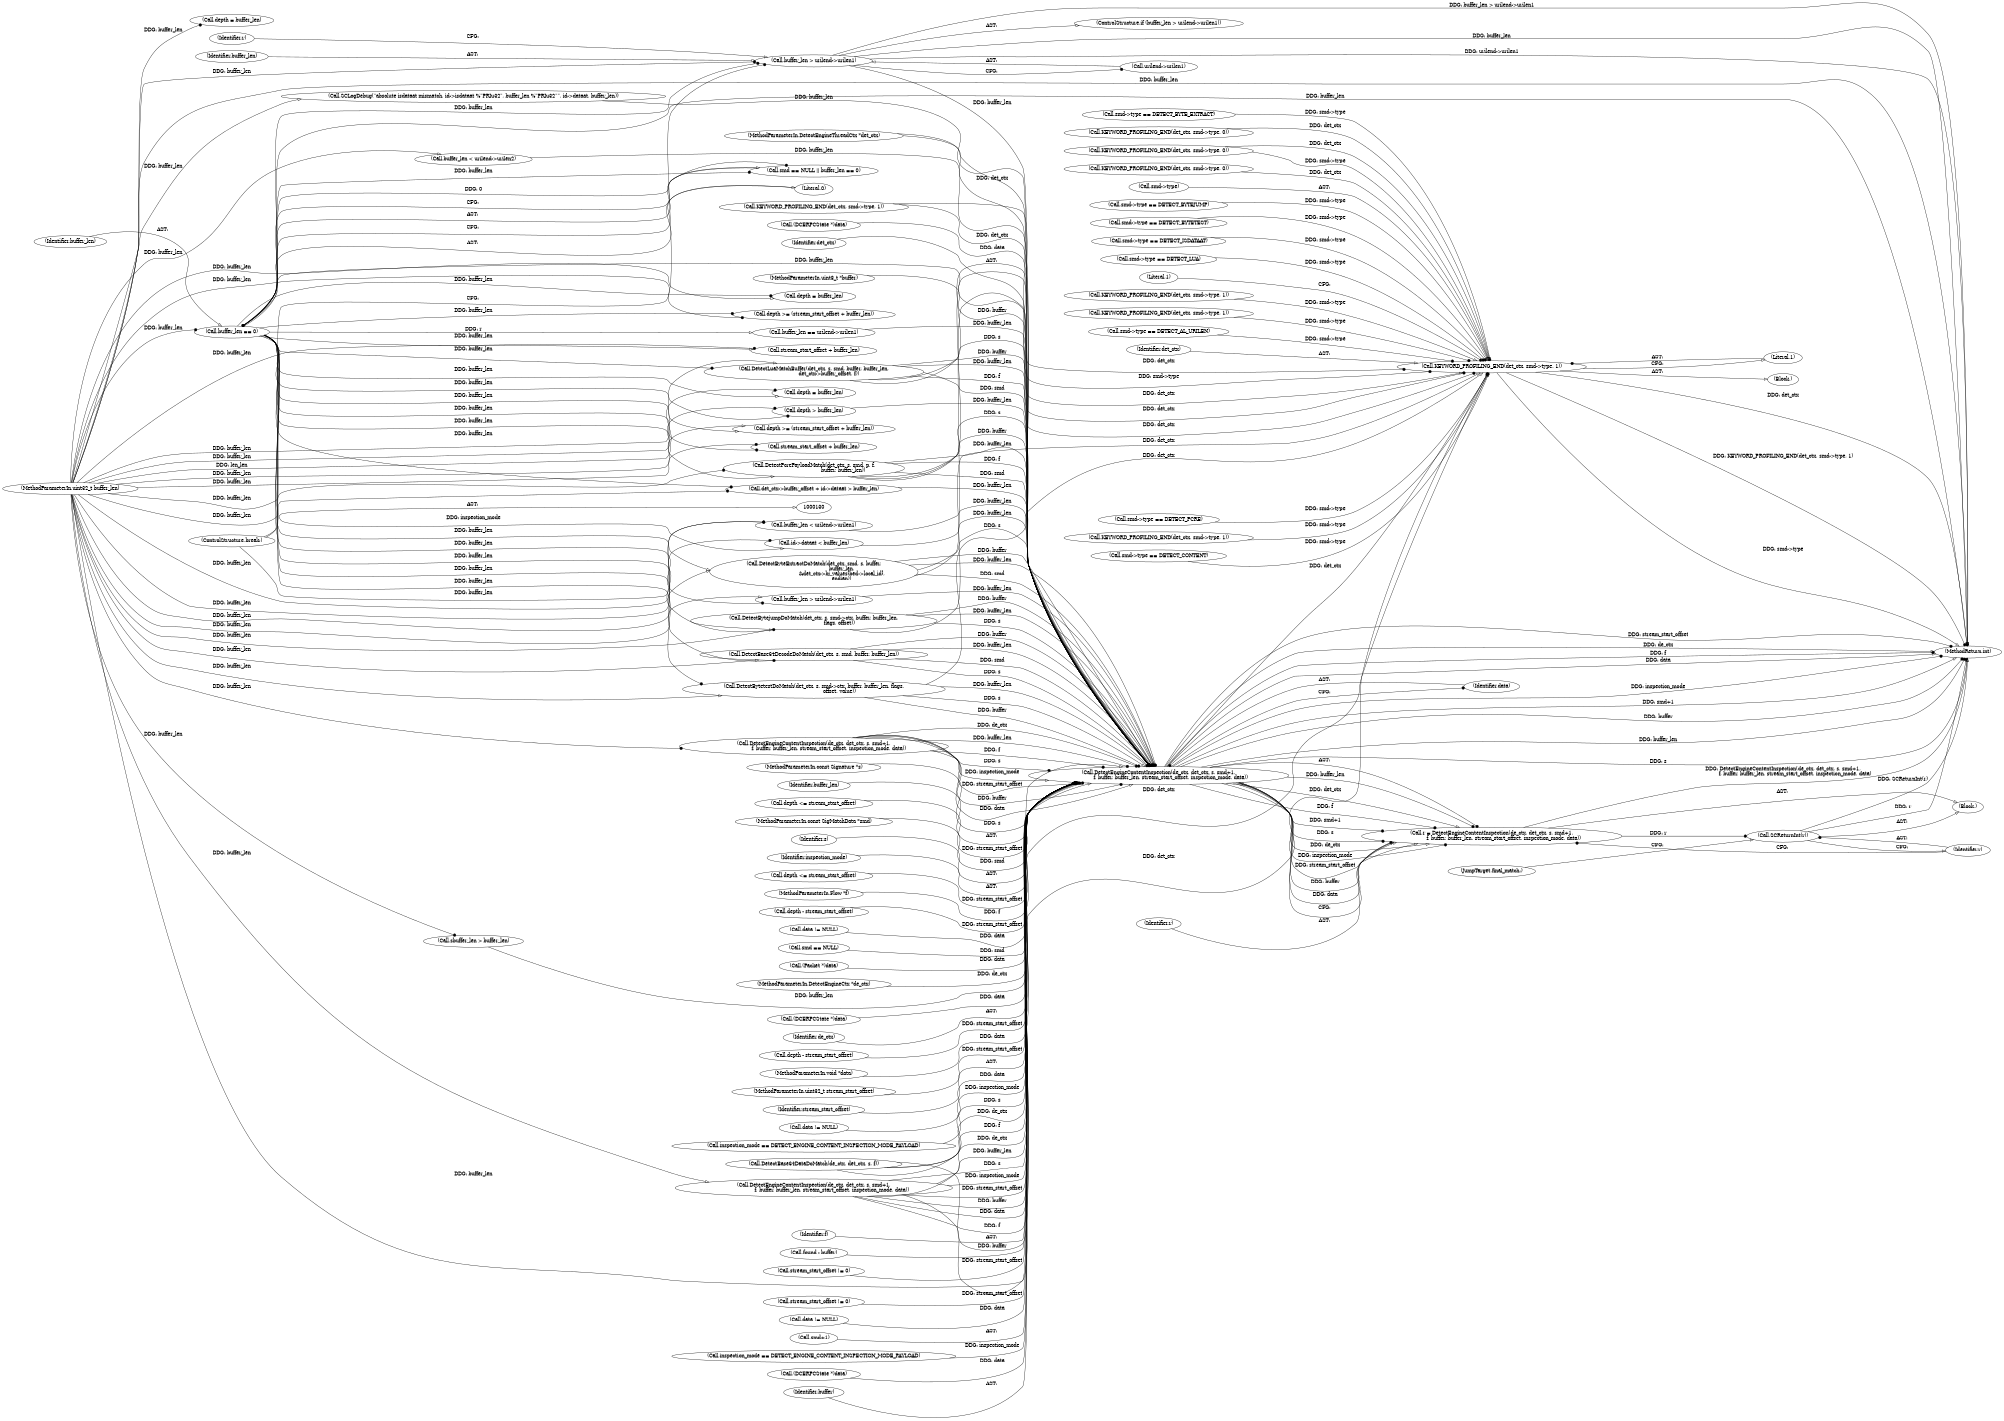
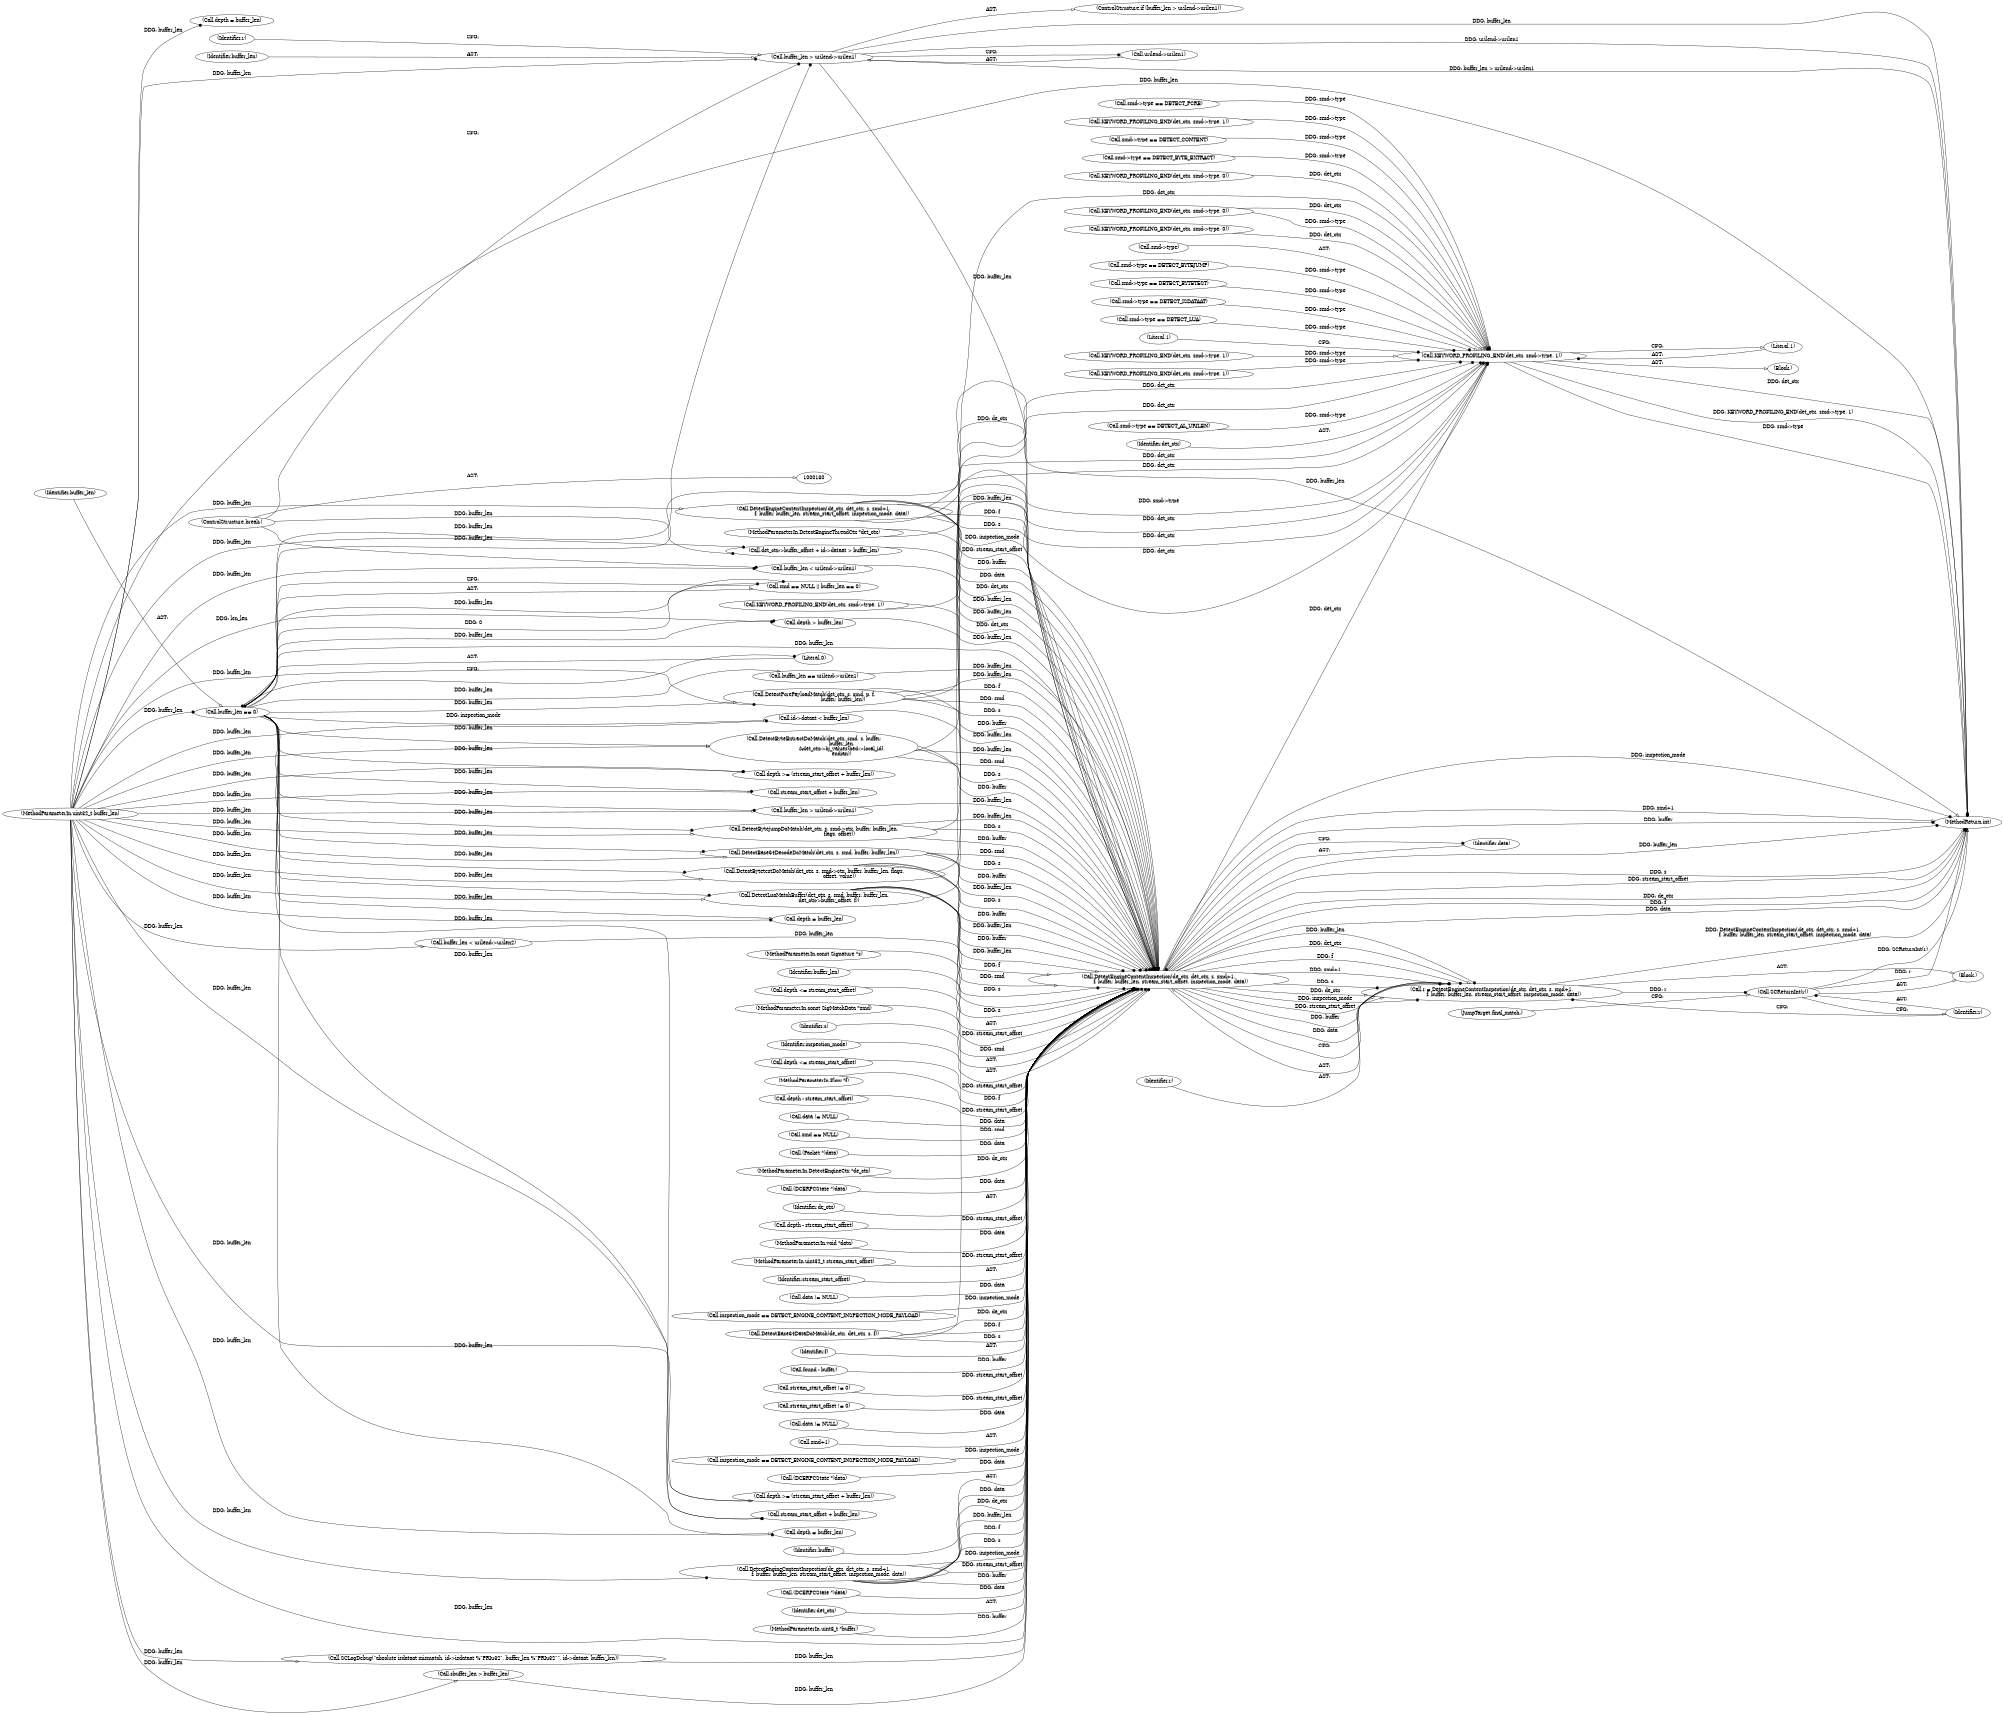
(500, 235) -> (516, 683)
(473, 330) -> (473, 690)
(449, 470) -> (511, 517)
(183, 780) -> (122, 1612)
